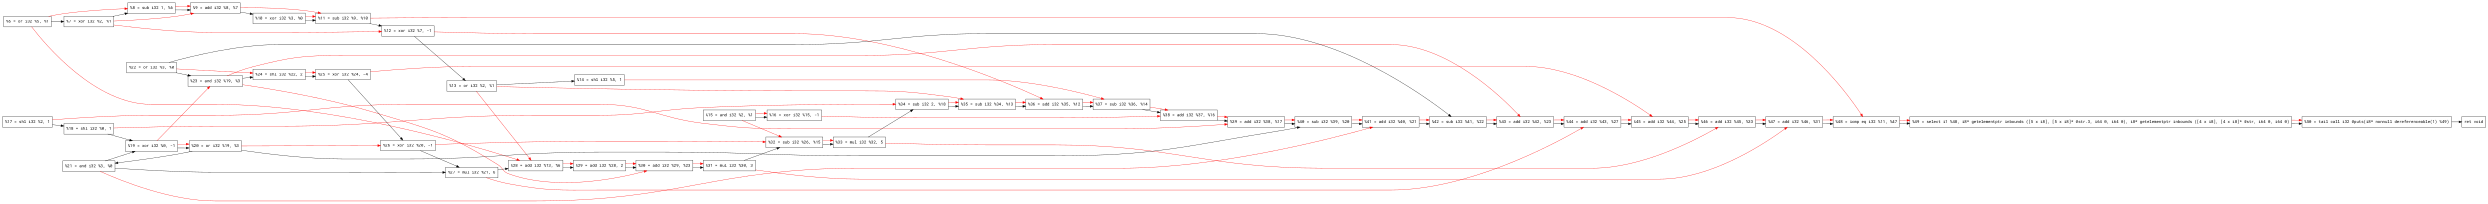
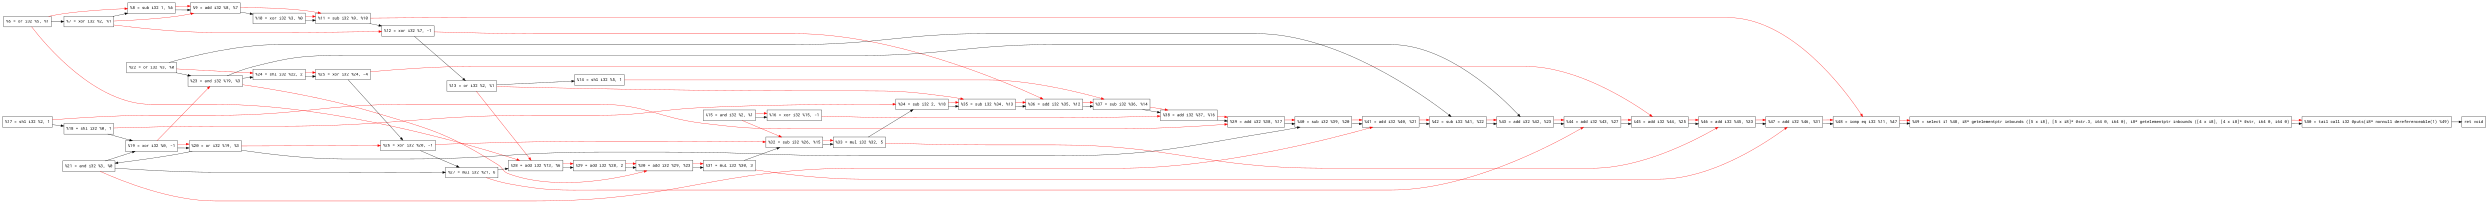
(882, 55) -> (882, 55)
